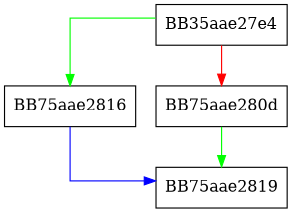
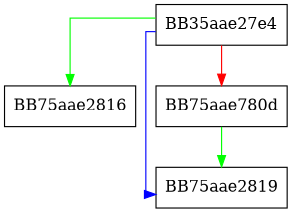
(222, 106) -> (222, 106)
(80, 181) -> (146, 109)
